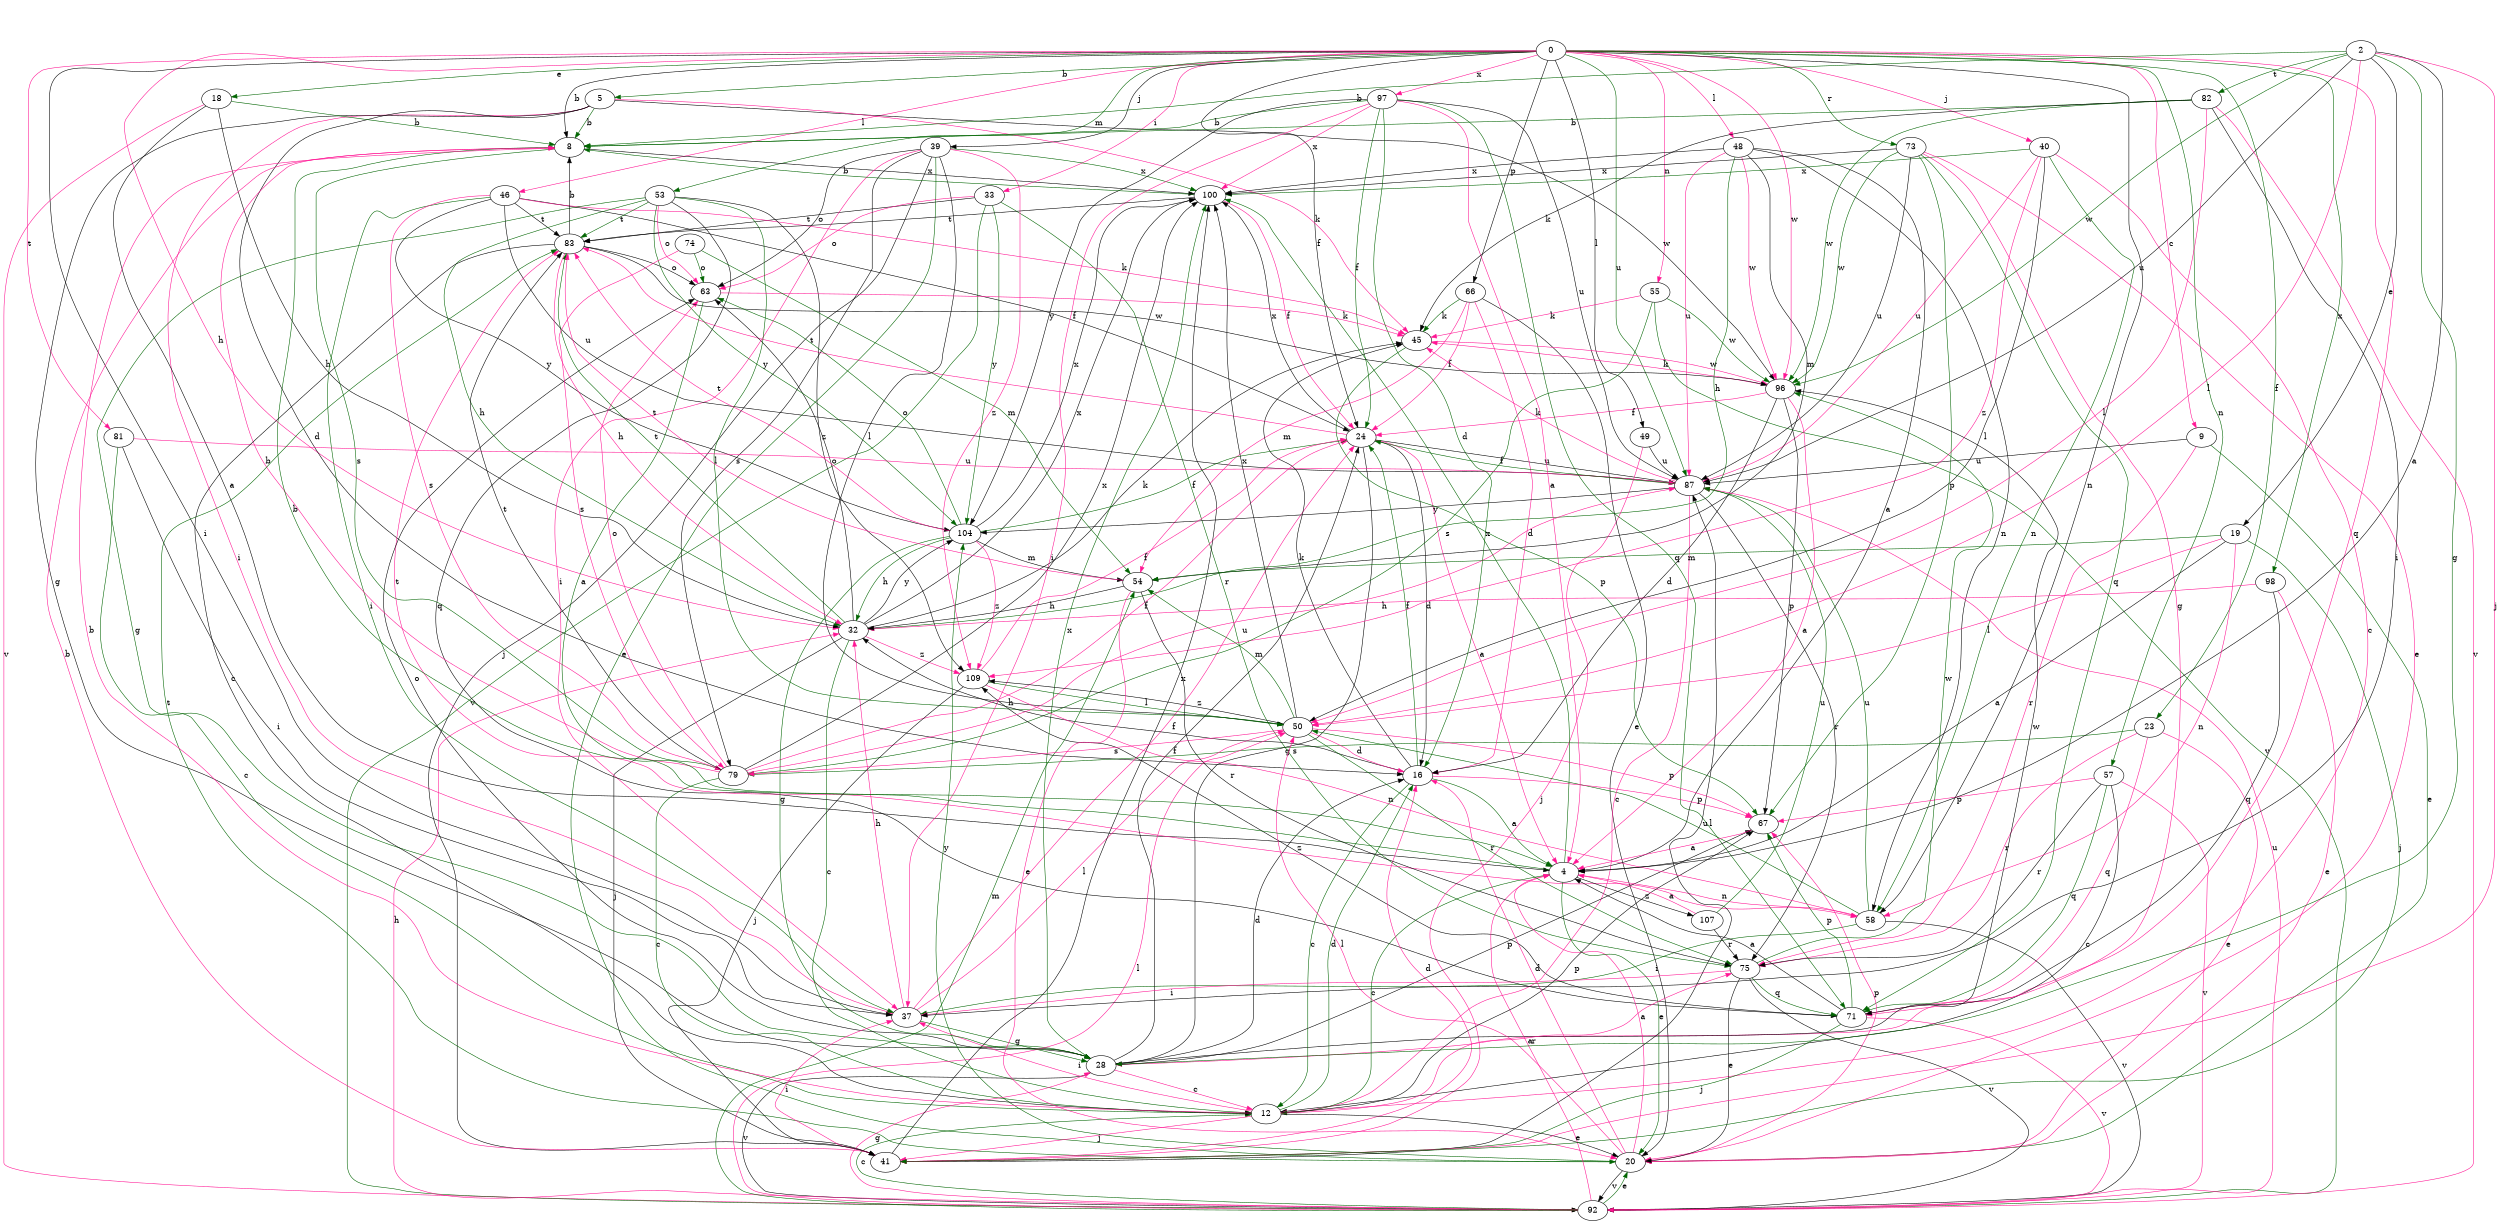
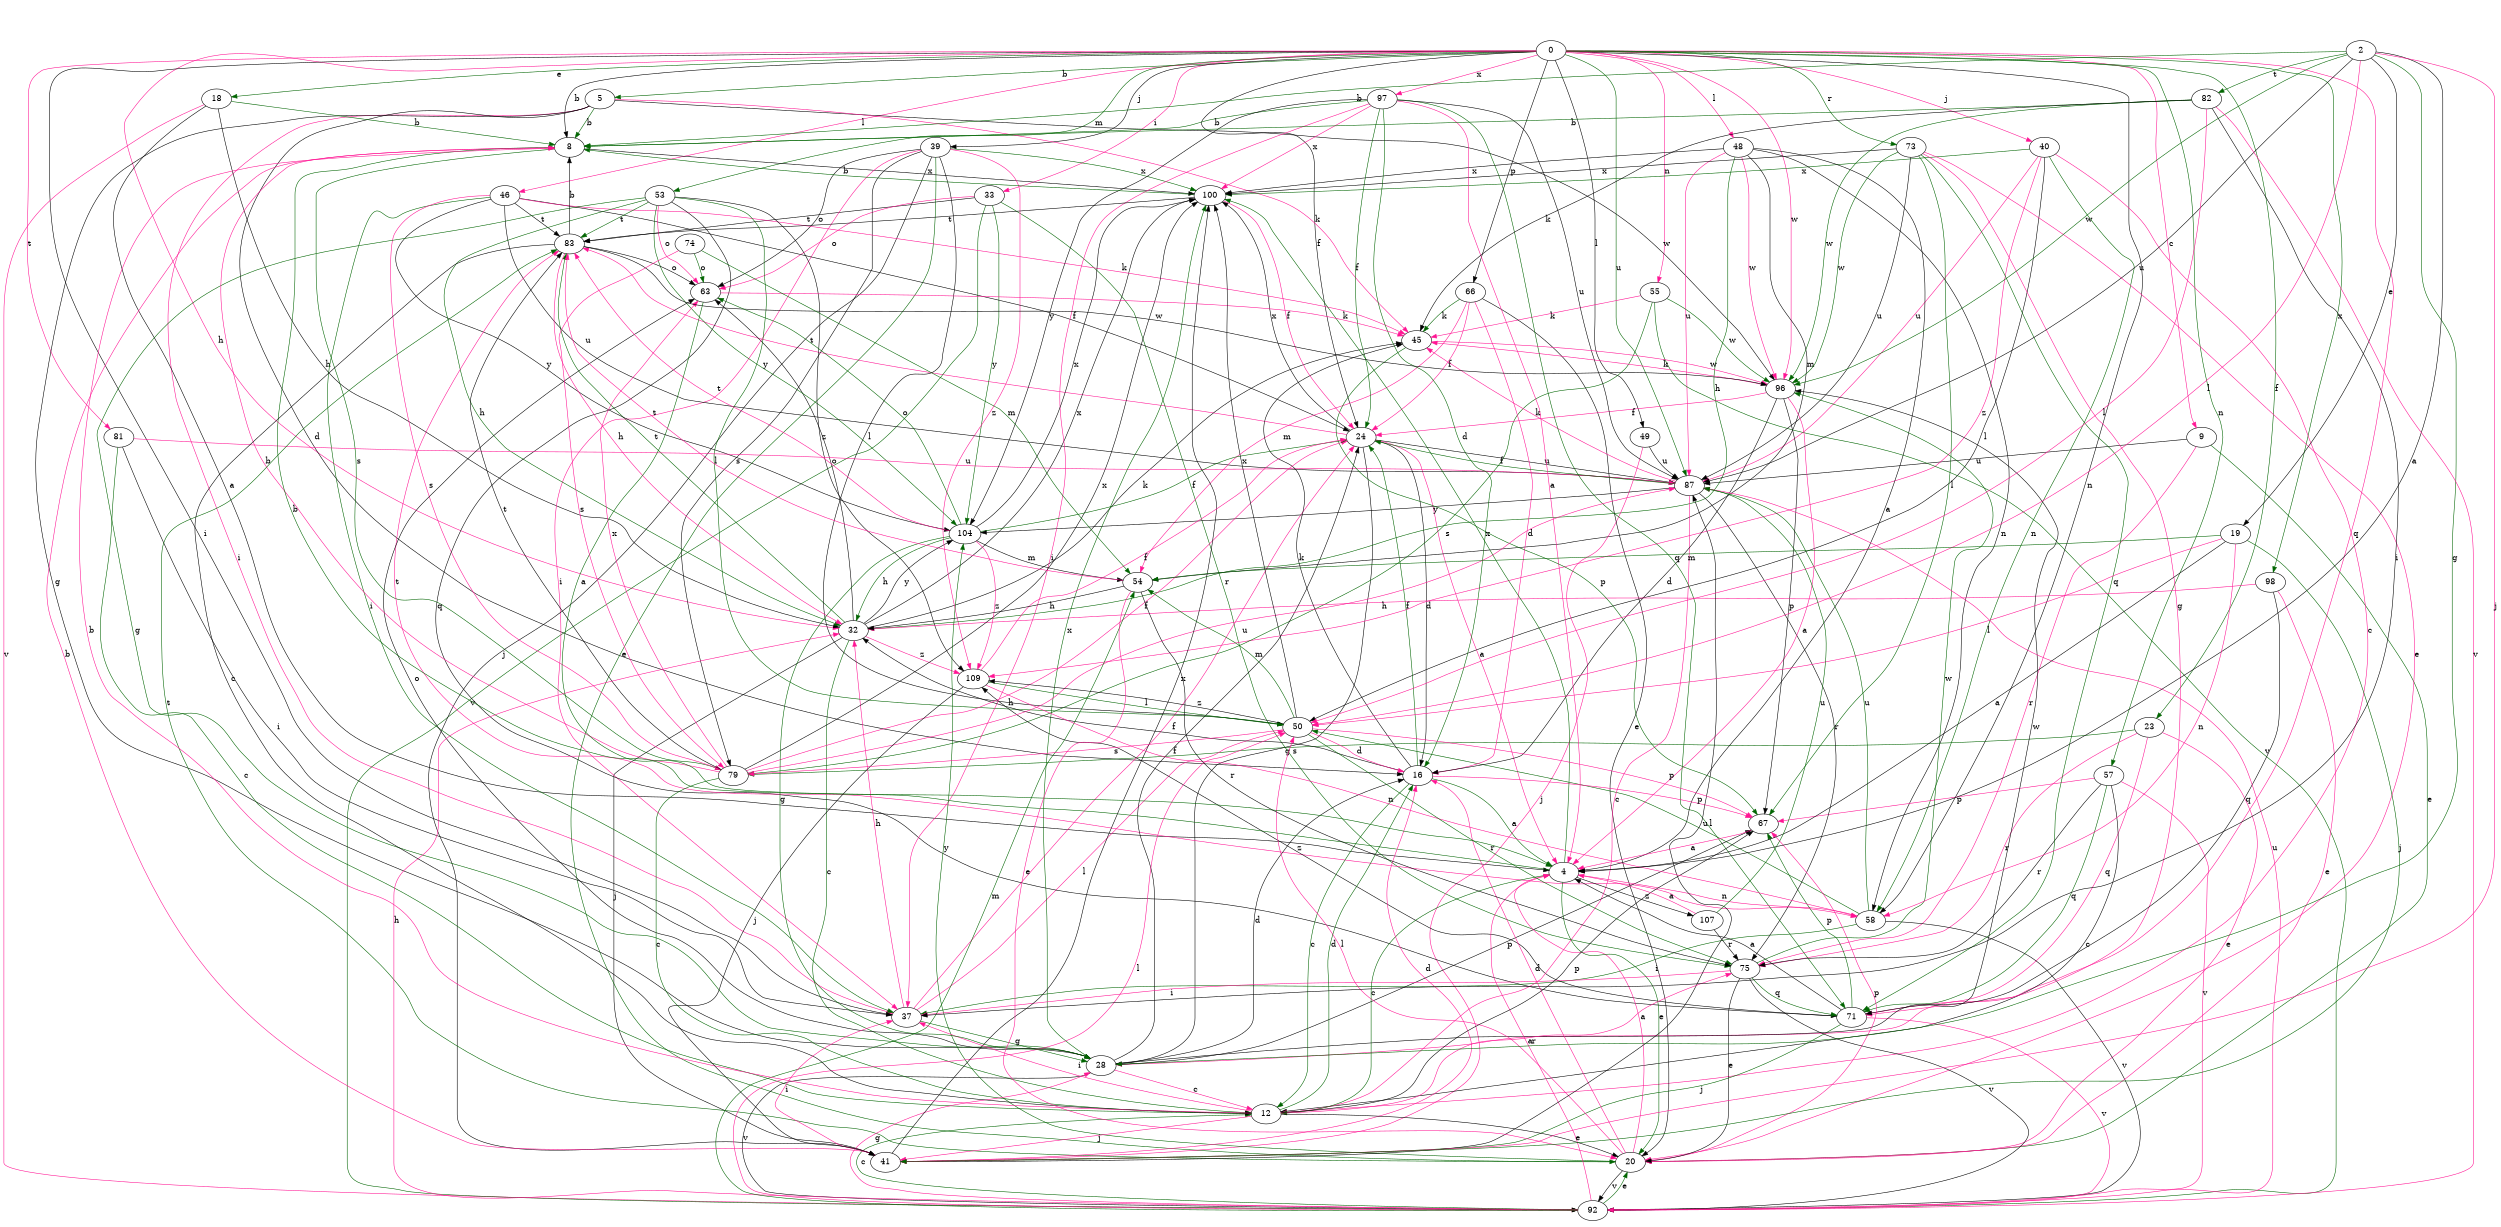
(1952, 486) -> (1952, 486)
(615, 534) -> (615, 534)
